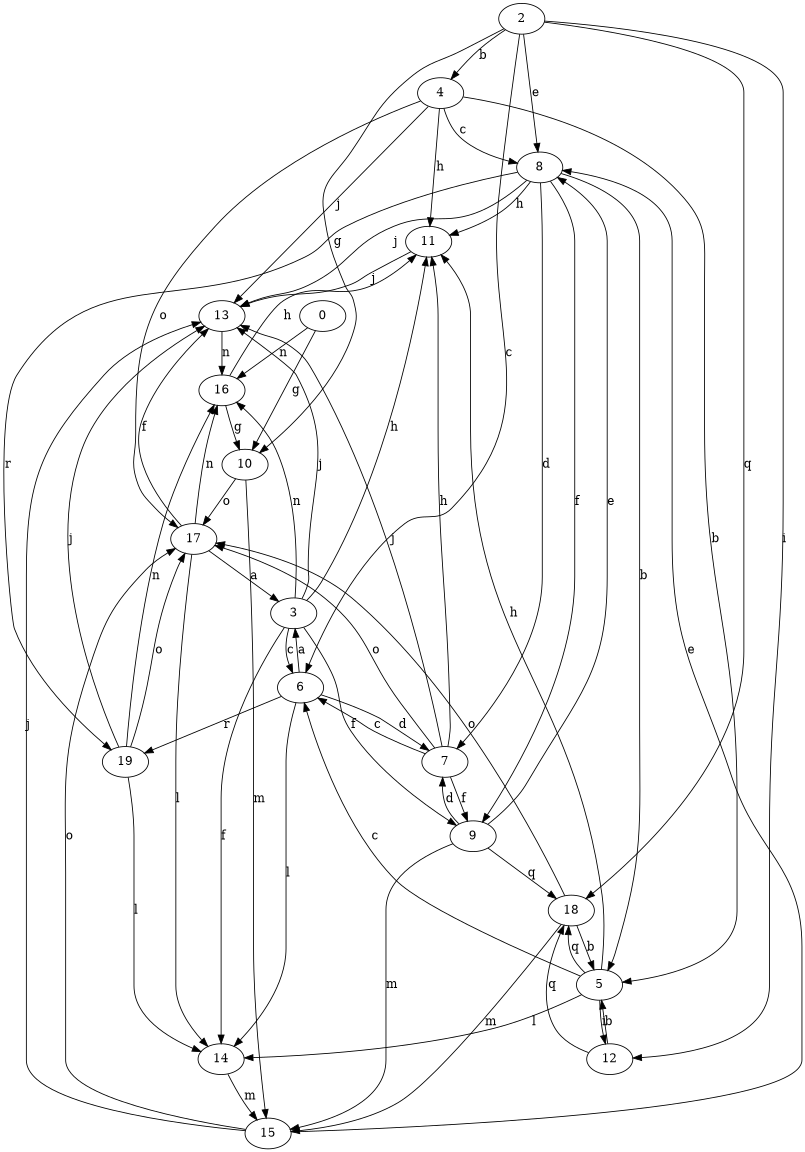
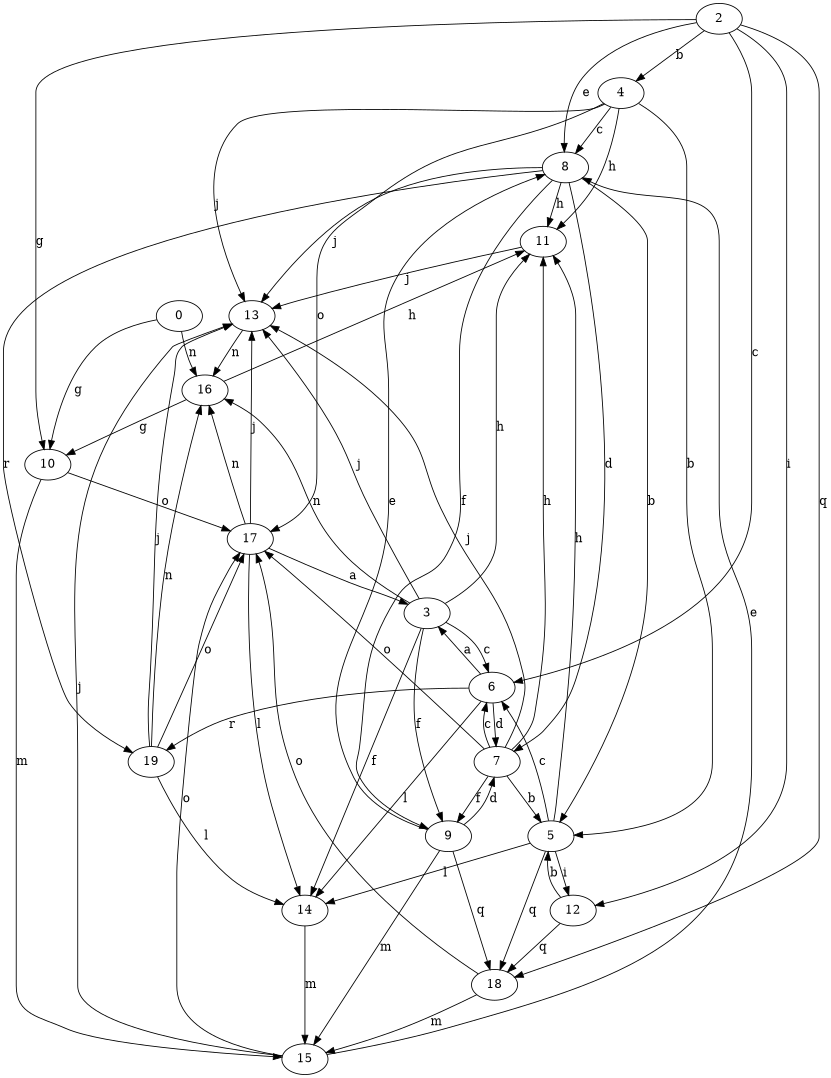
(144, 428) -> (254, 428)
(584, 944) -> (521, 796)
